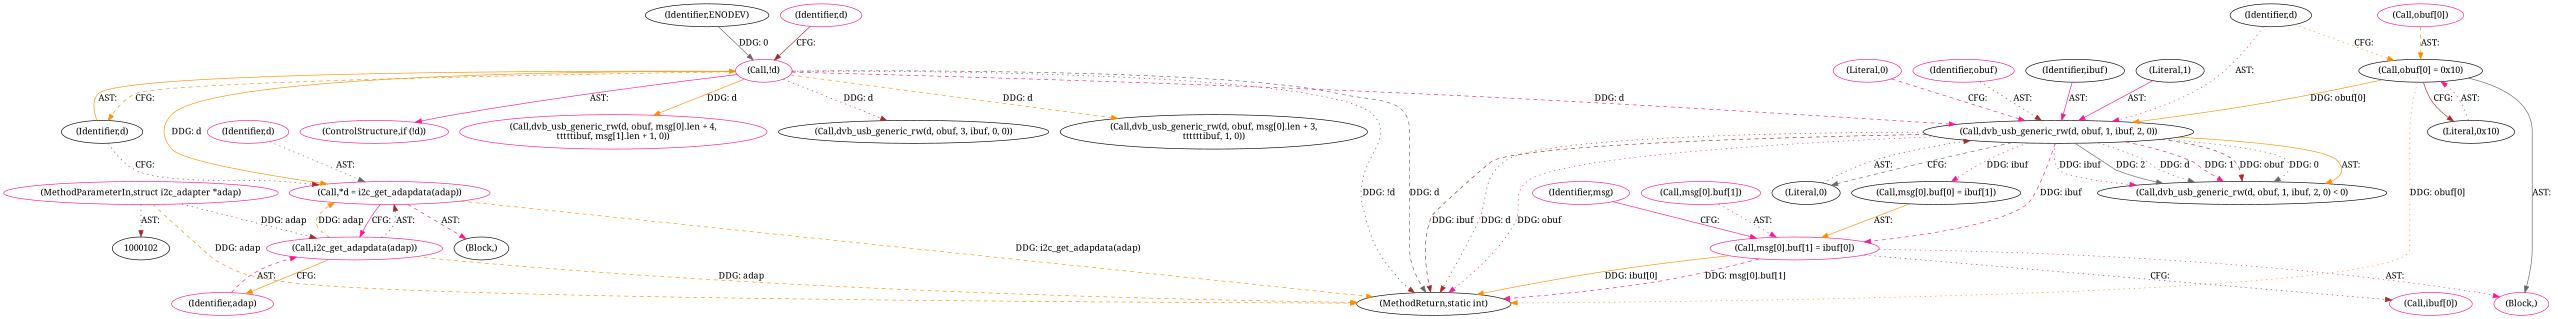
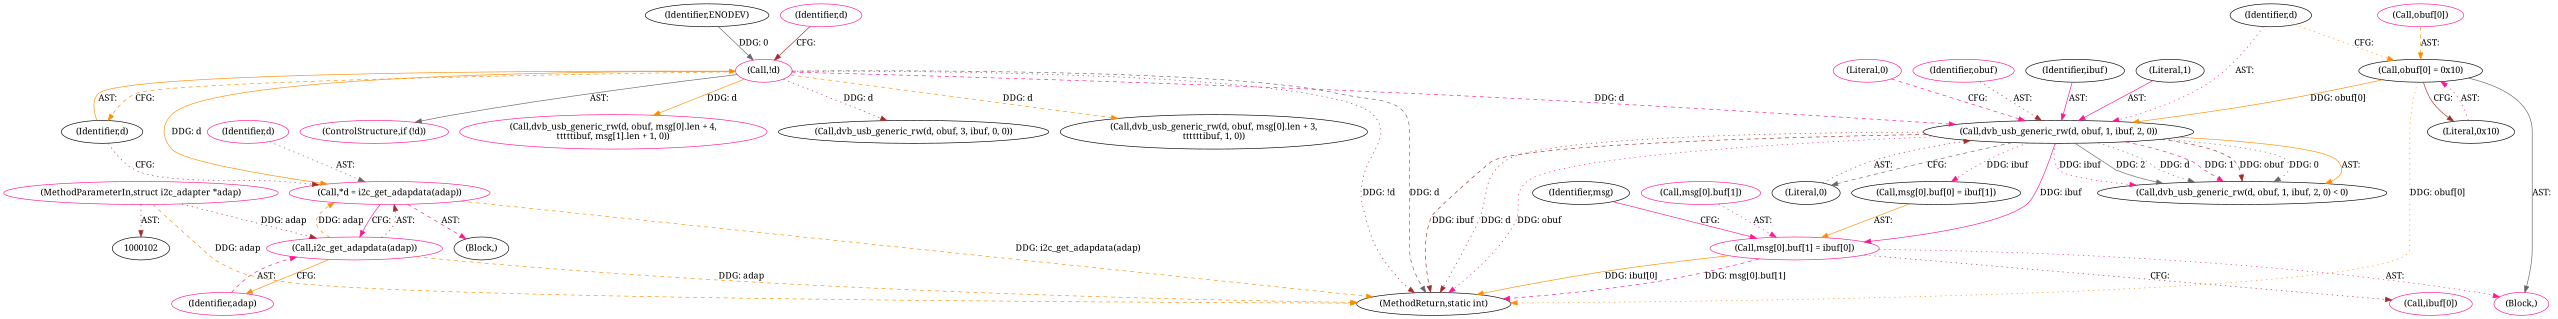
(579, 95) -> (579, 95)
(1581, 193) -> (1581, 193)
(1984, 222) -> (1984, 222)
